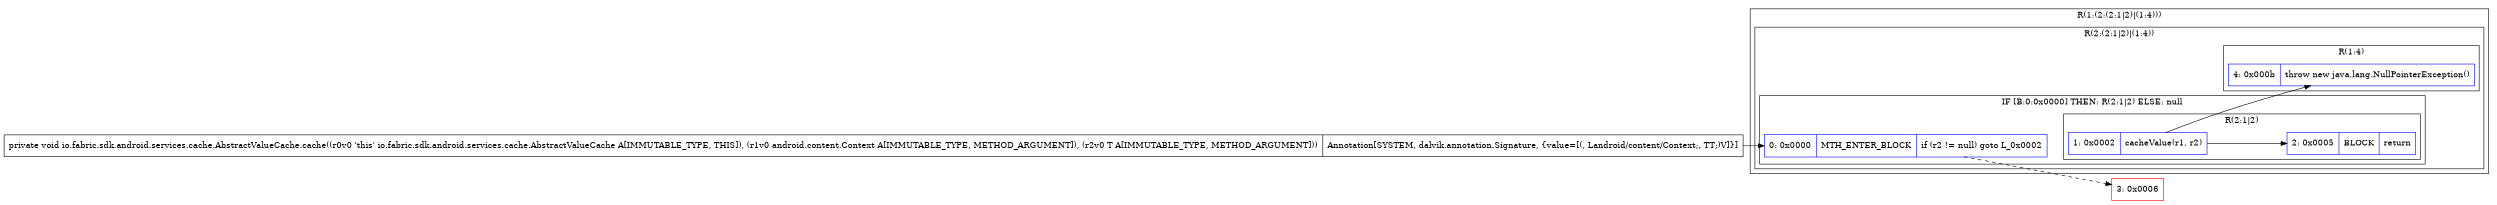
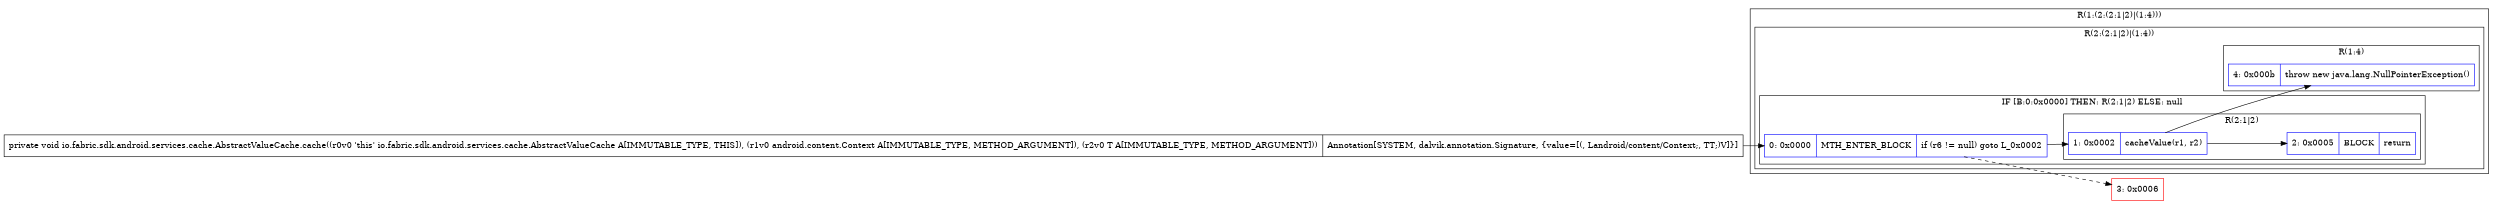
none -> (2055, 144)
(1982, 146) -> (1982, 146)
